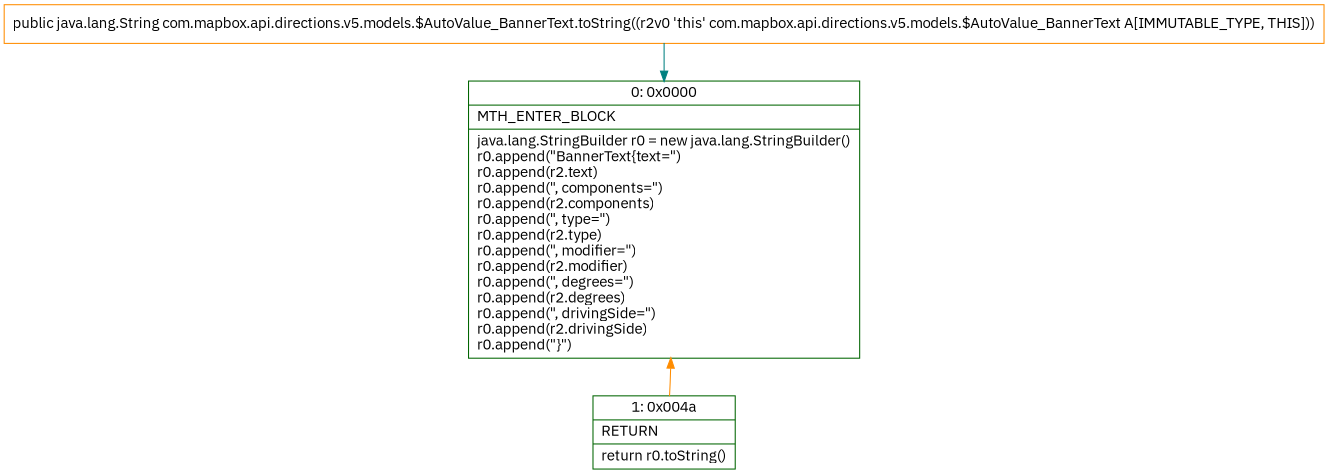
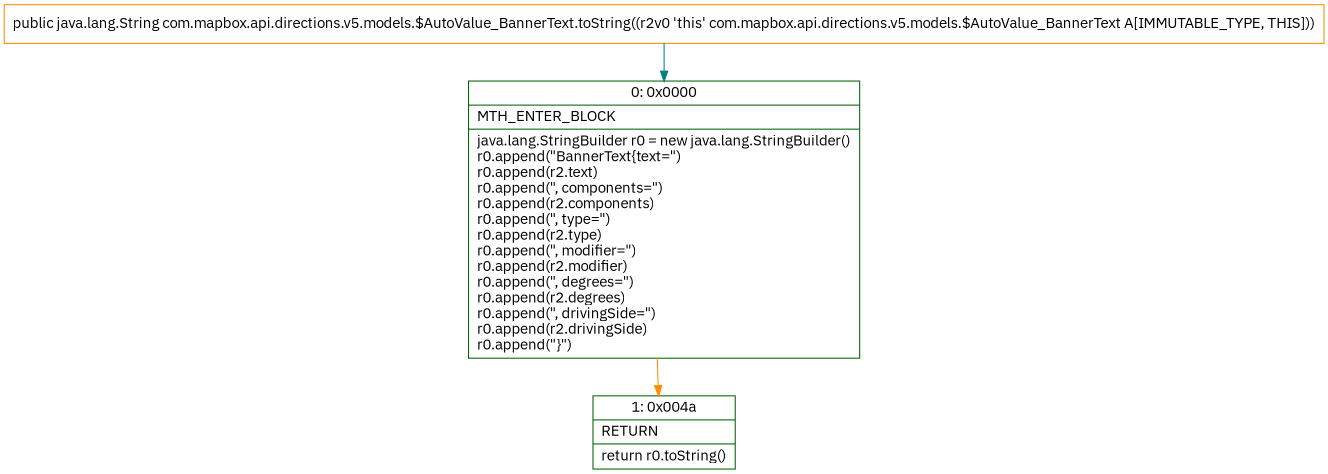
(670, 382) -> (658, 372)
